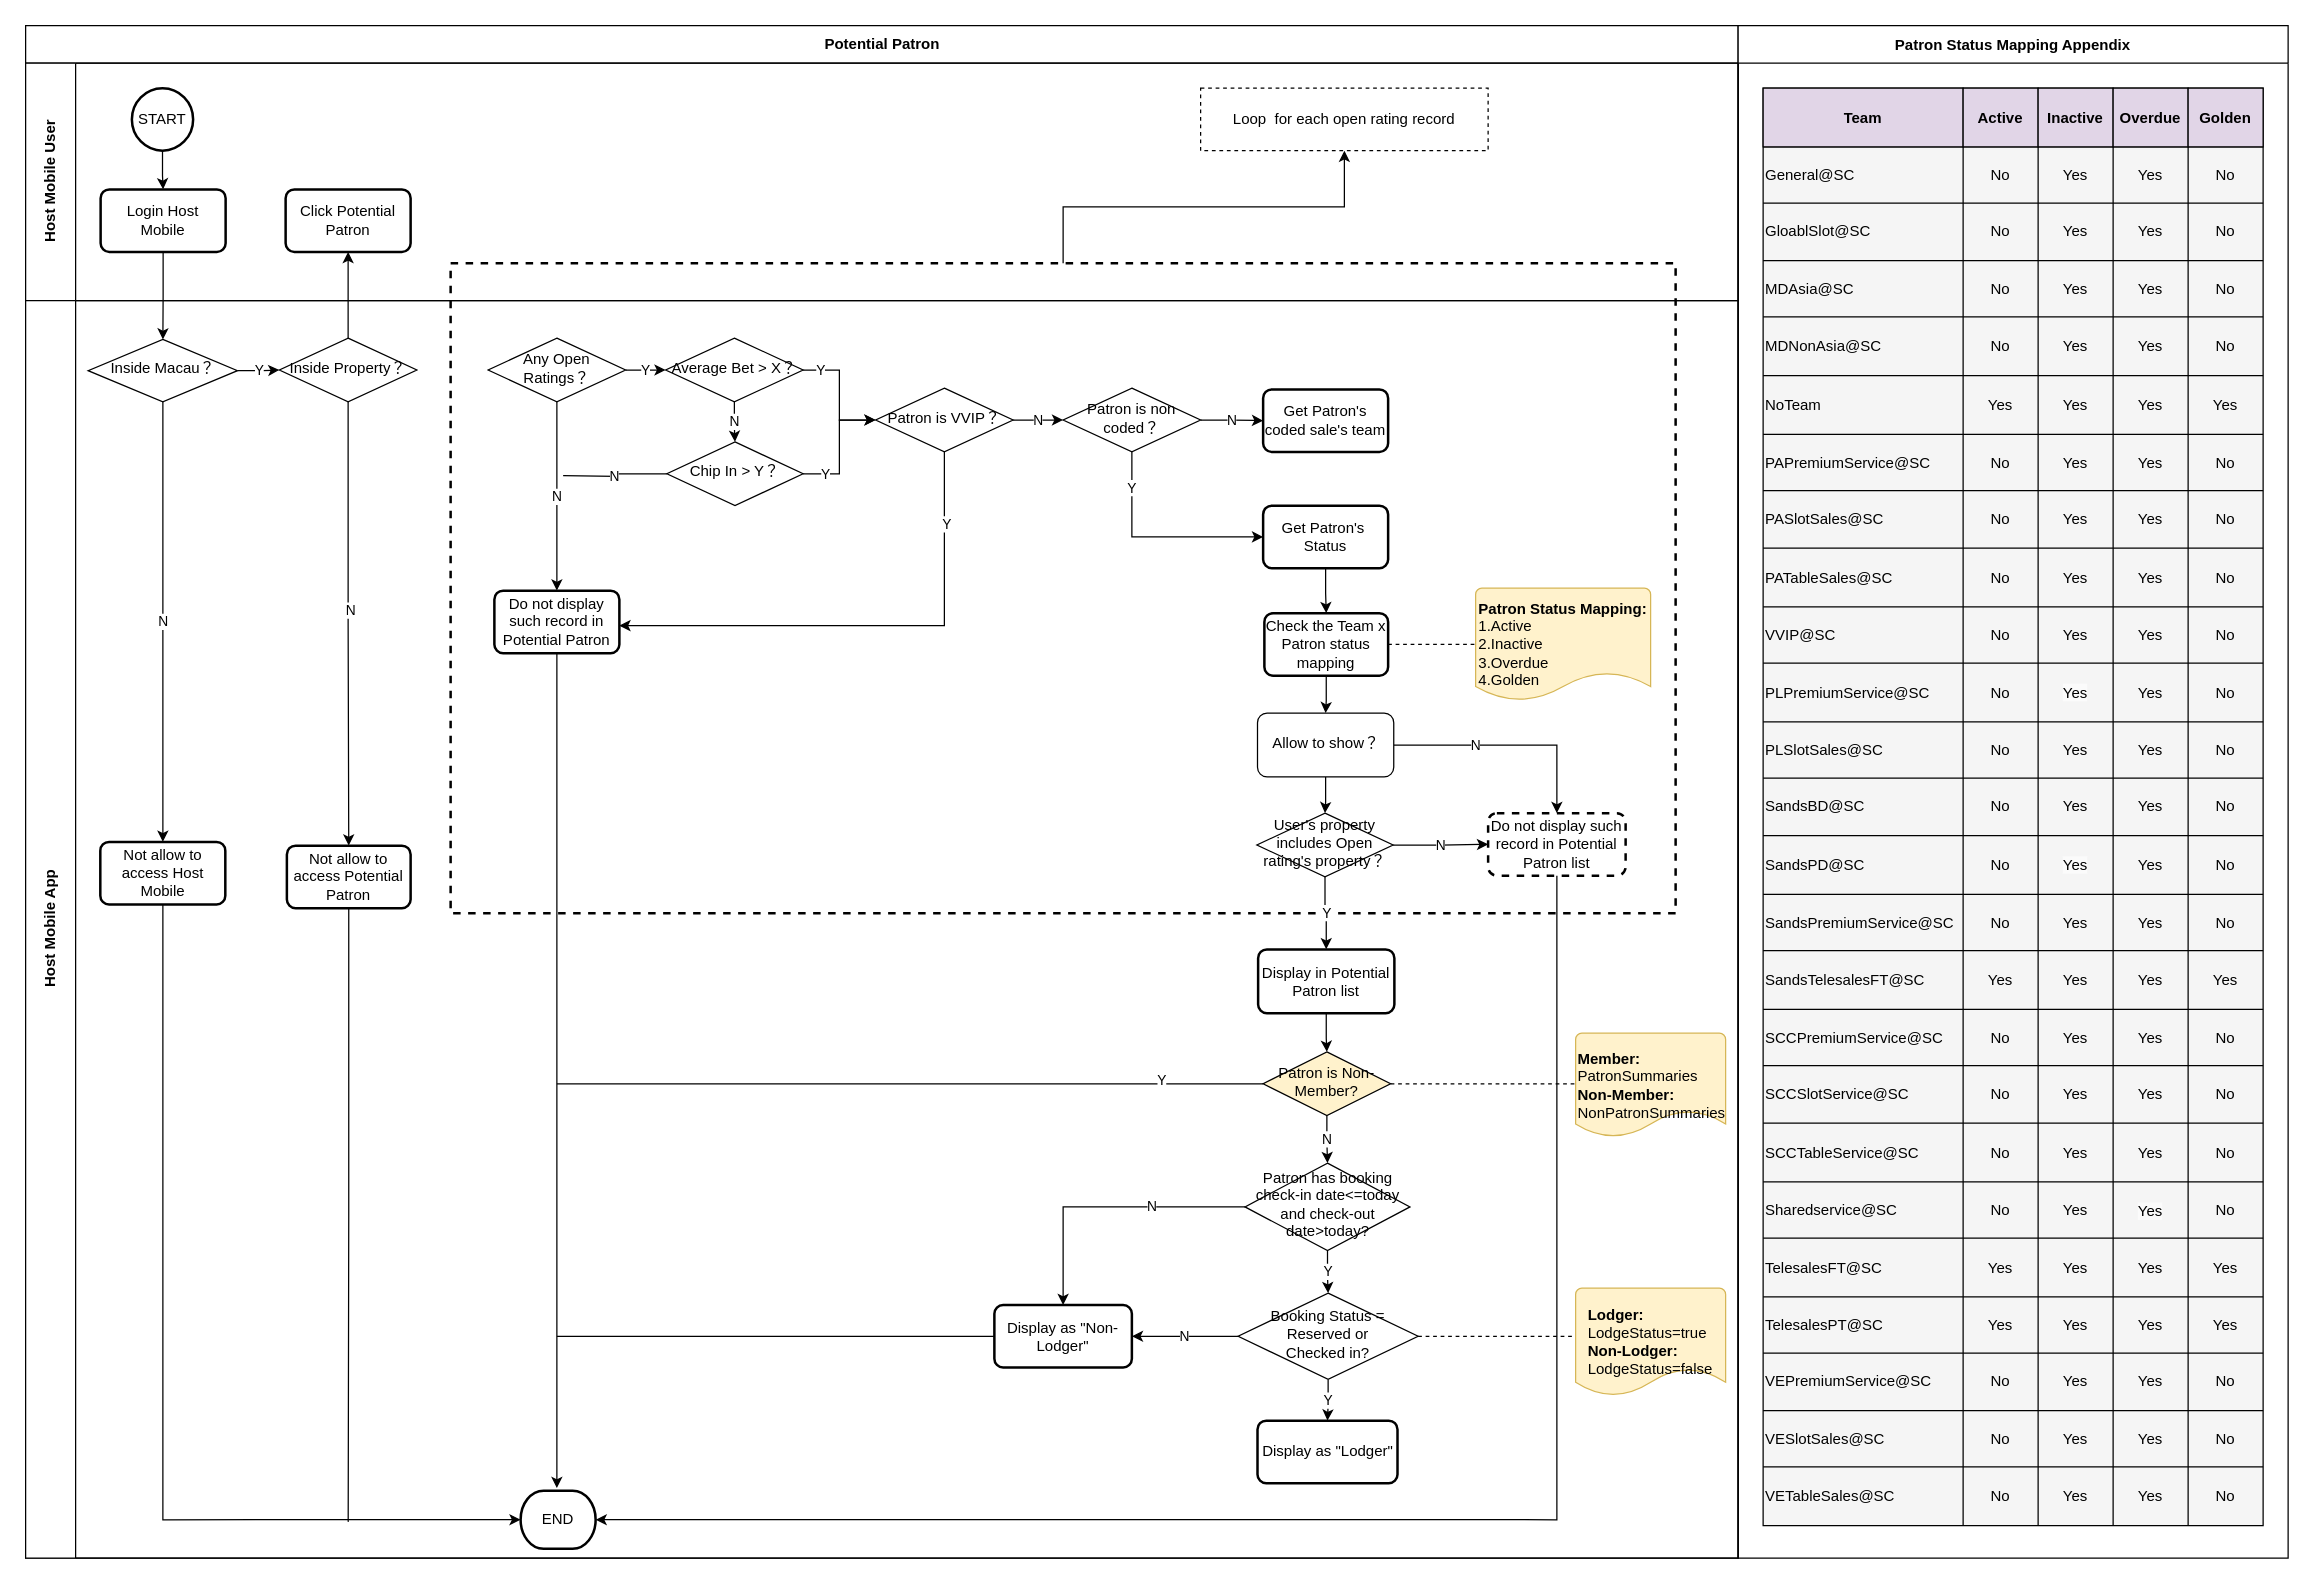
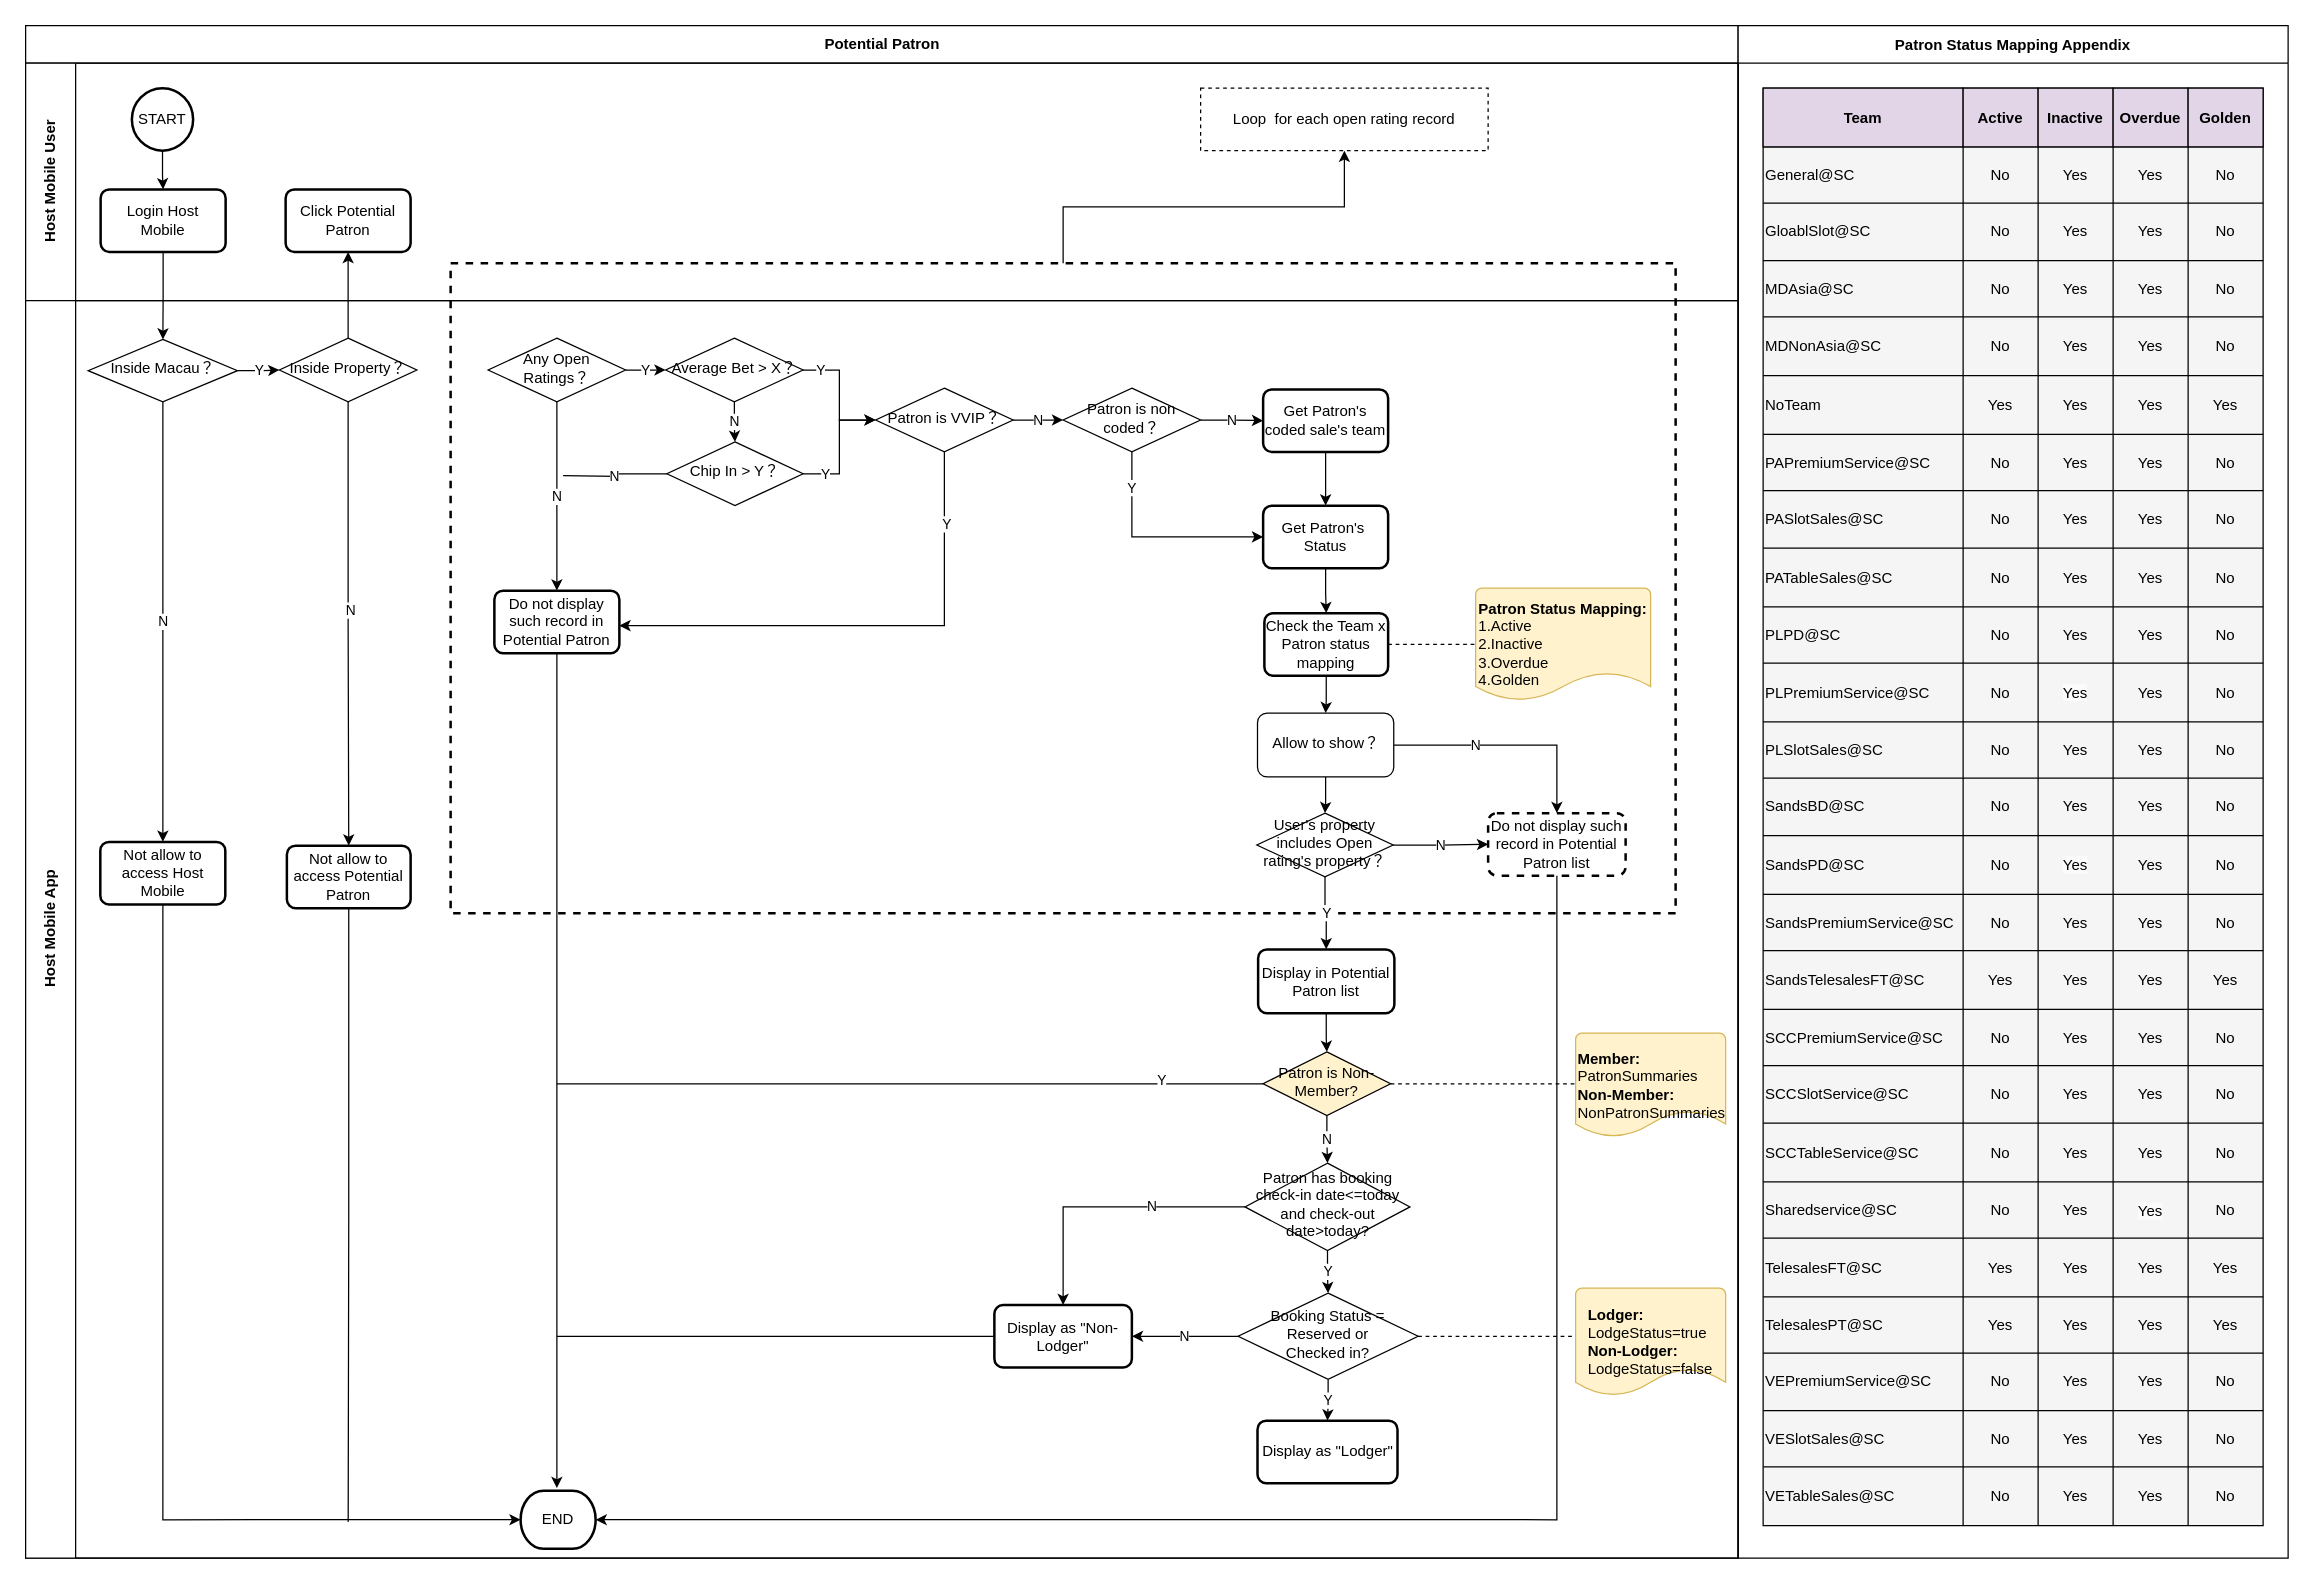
none -> (1326, 474)
(1795, 636) -> (1795, 636)
